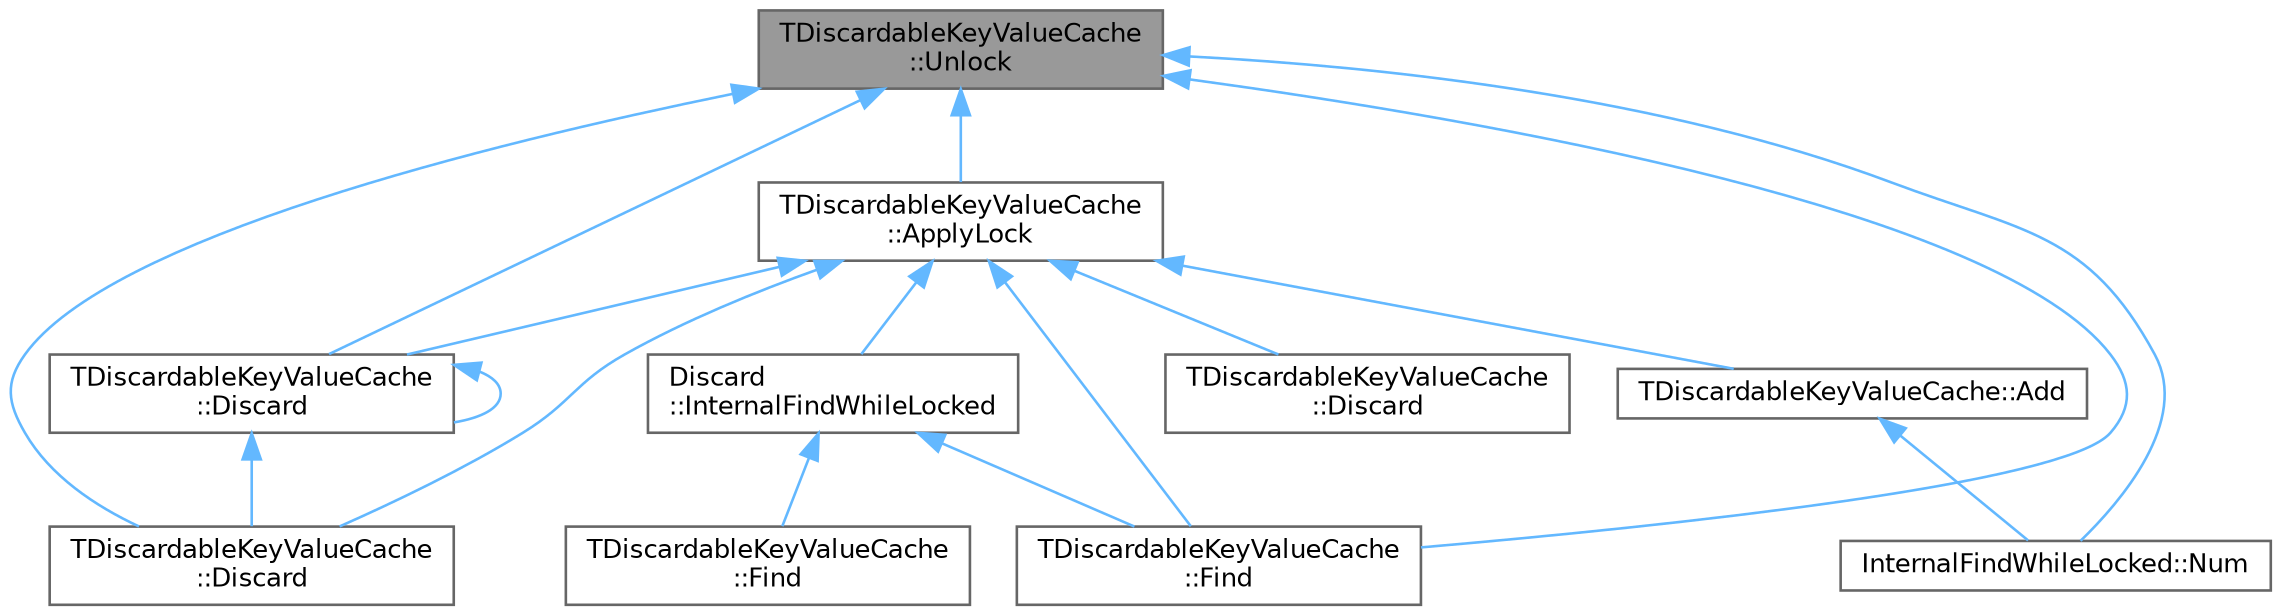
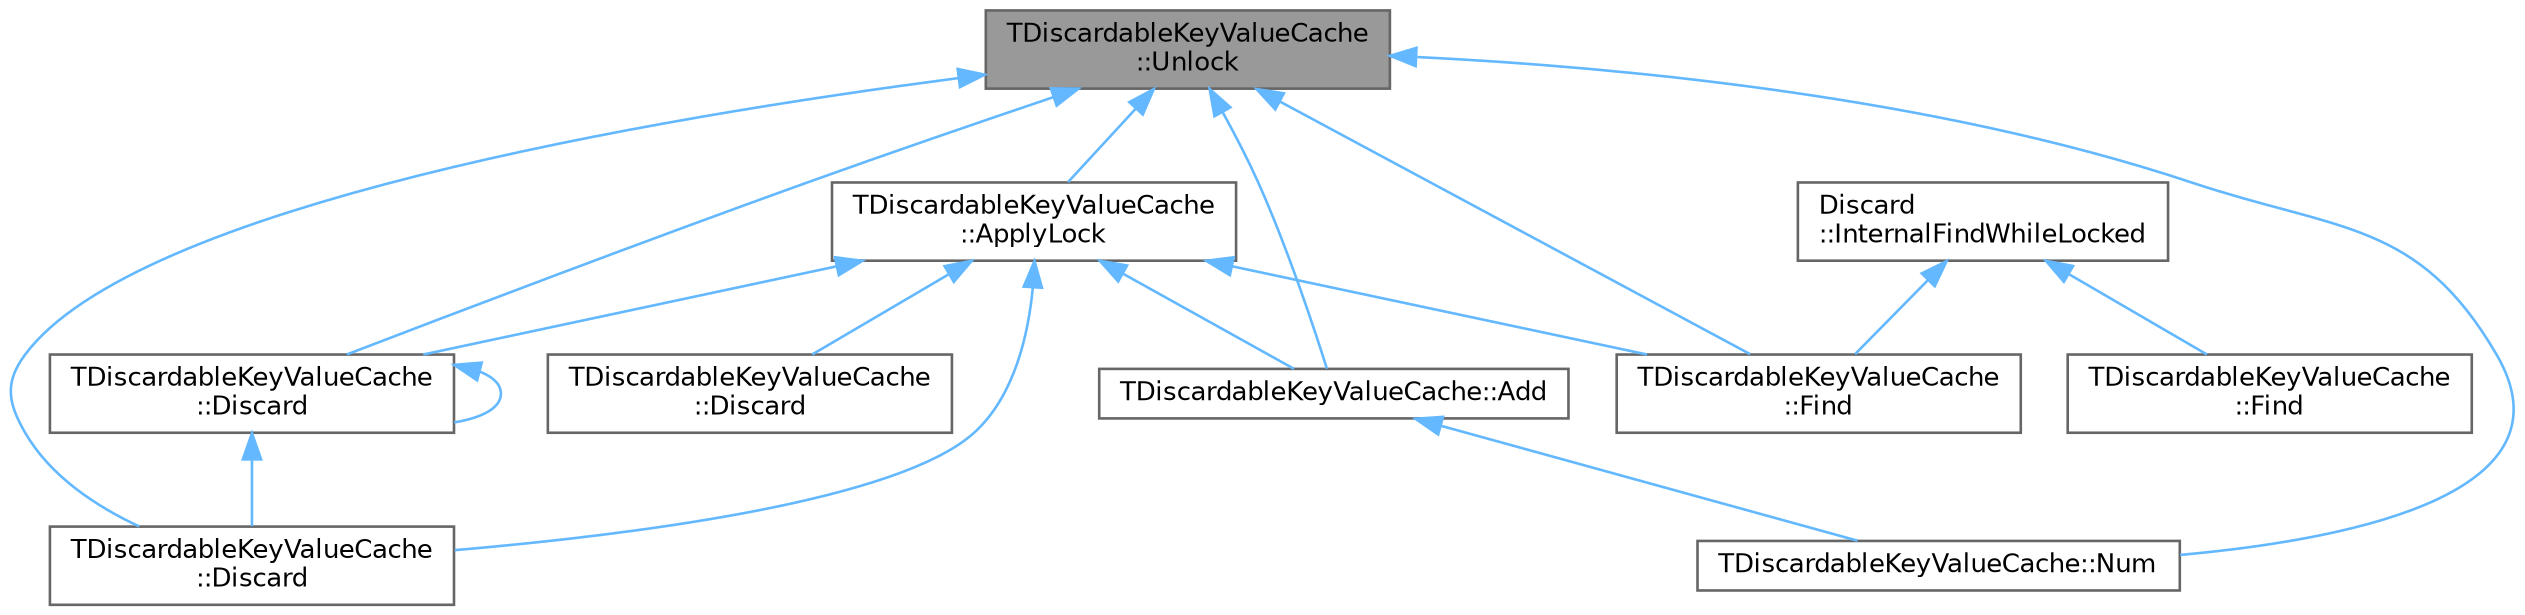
none -> (1281, 238)
(889, 318) -> none
(2056, 566) -> (1939, 566)
